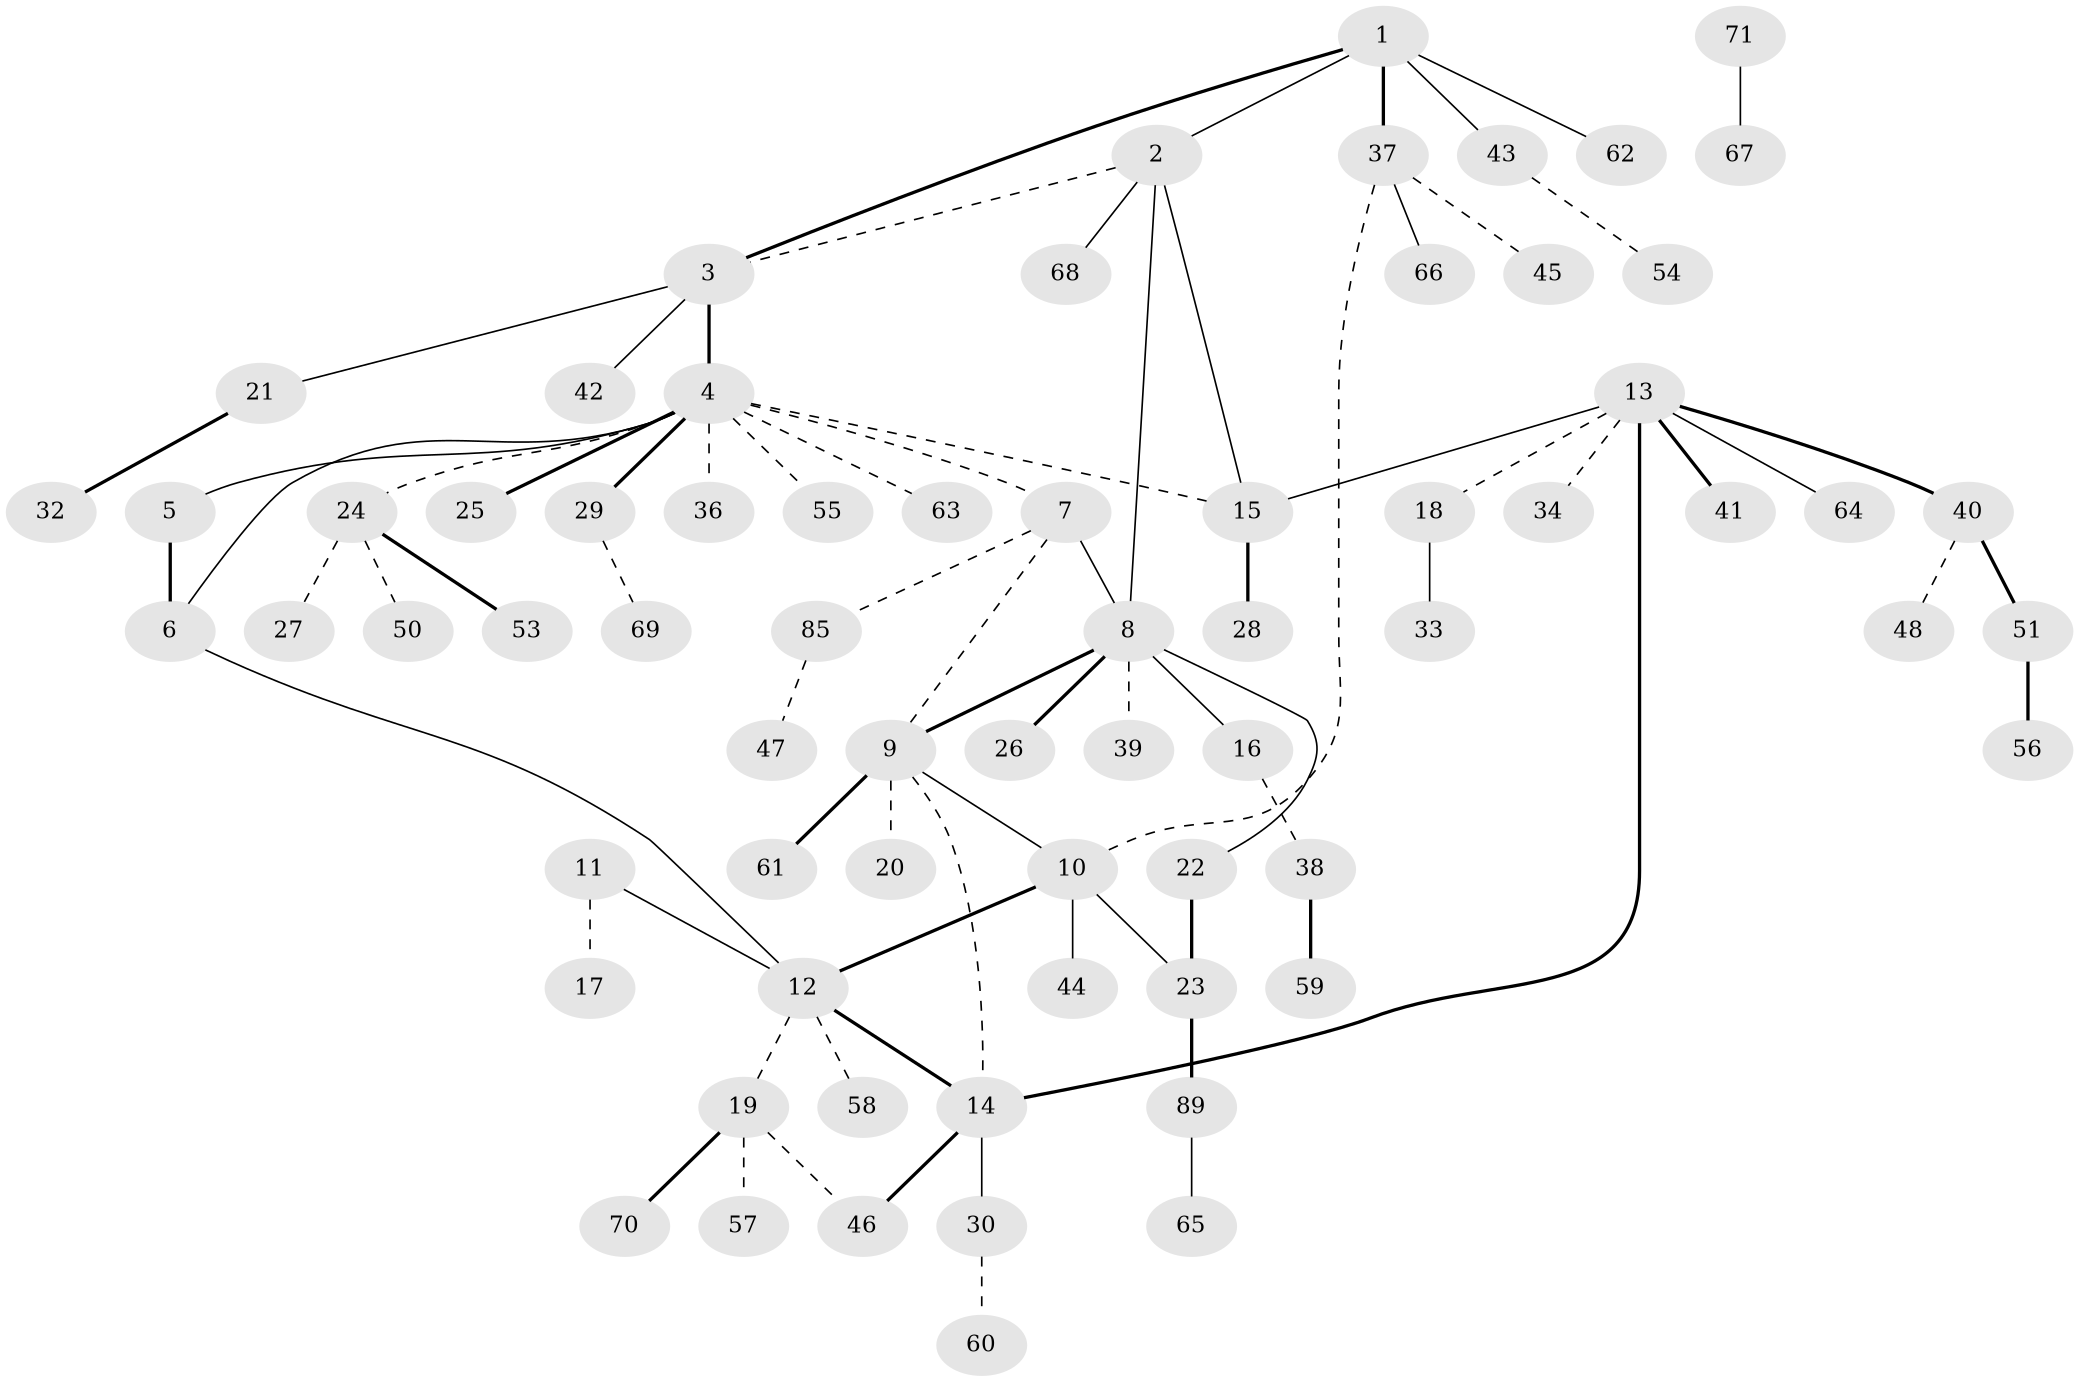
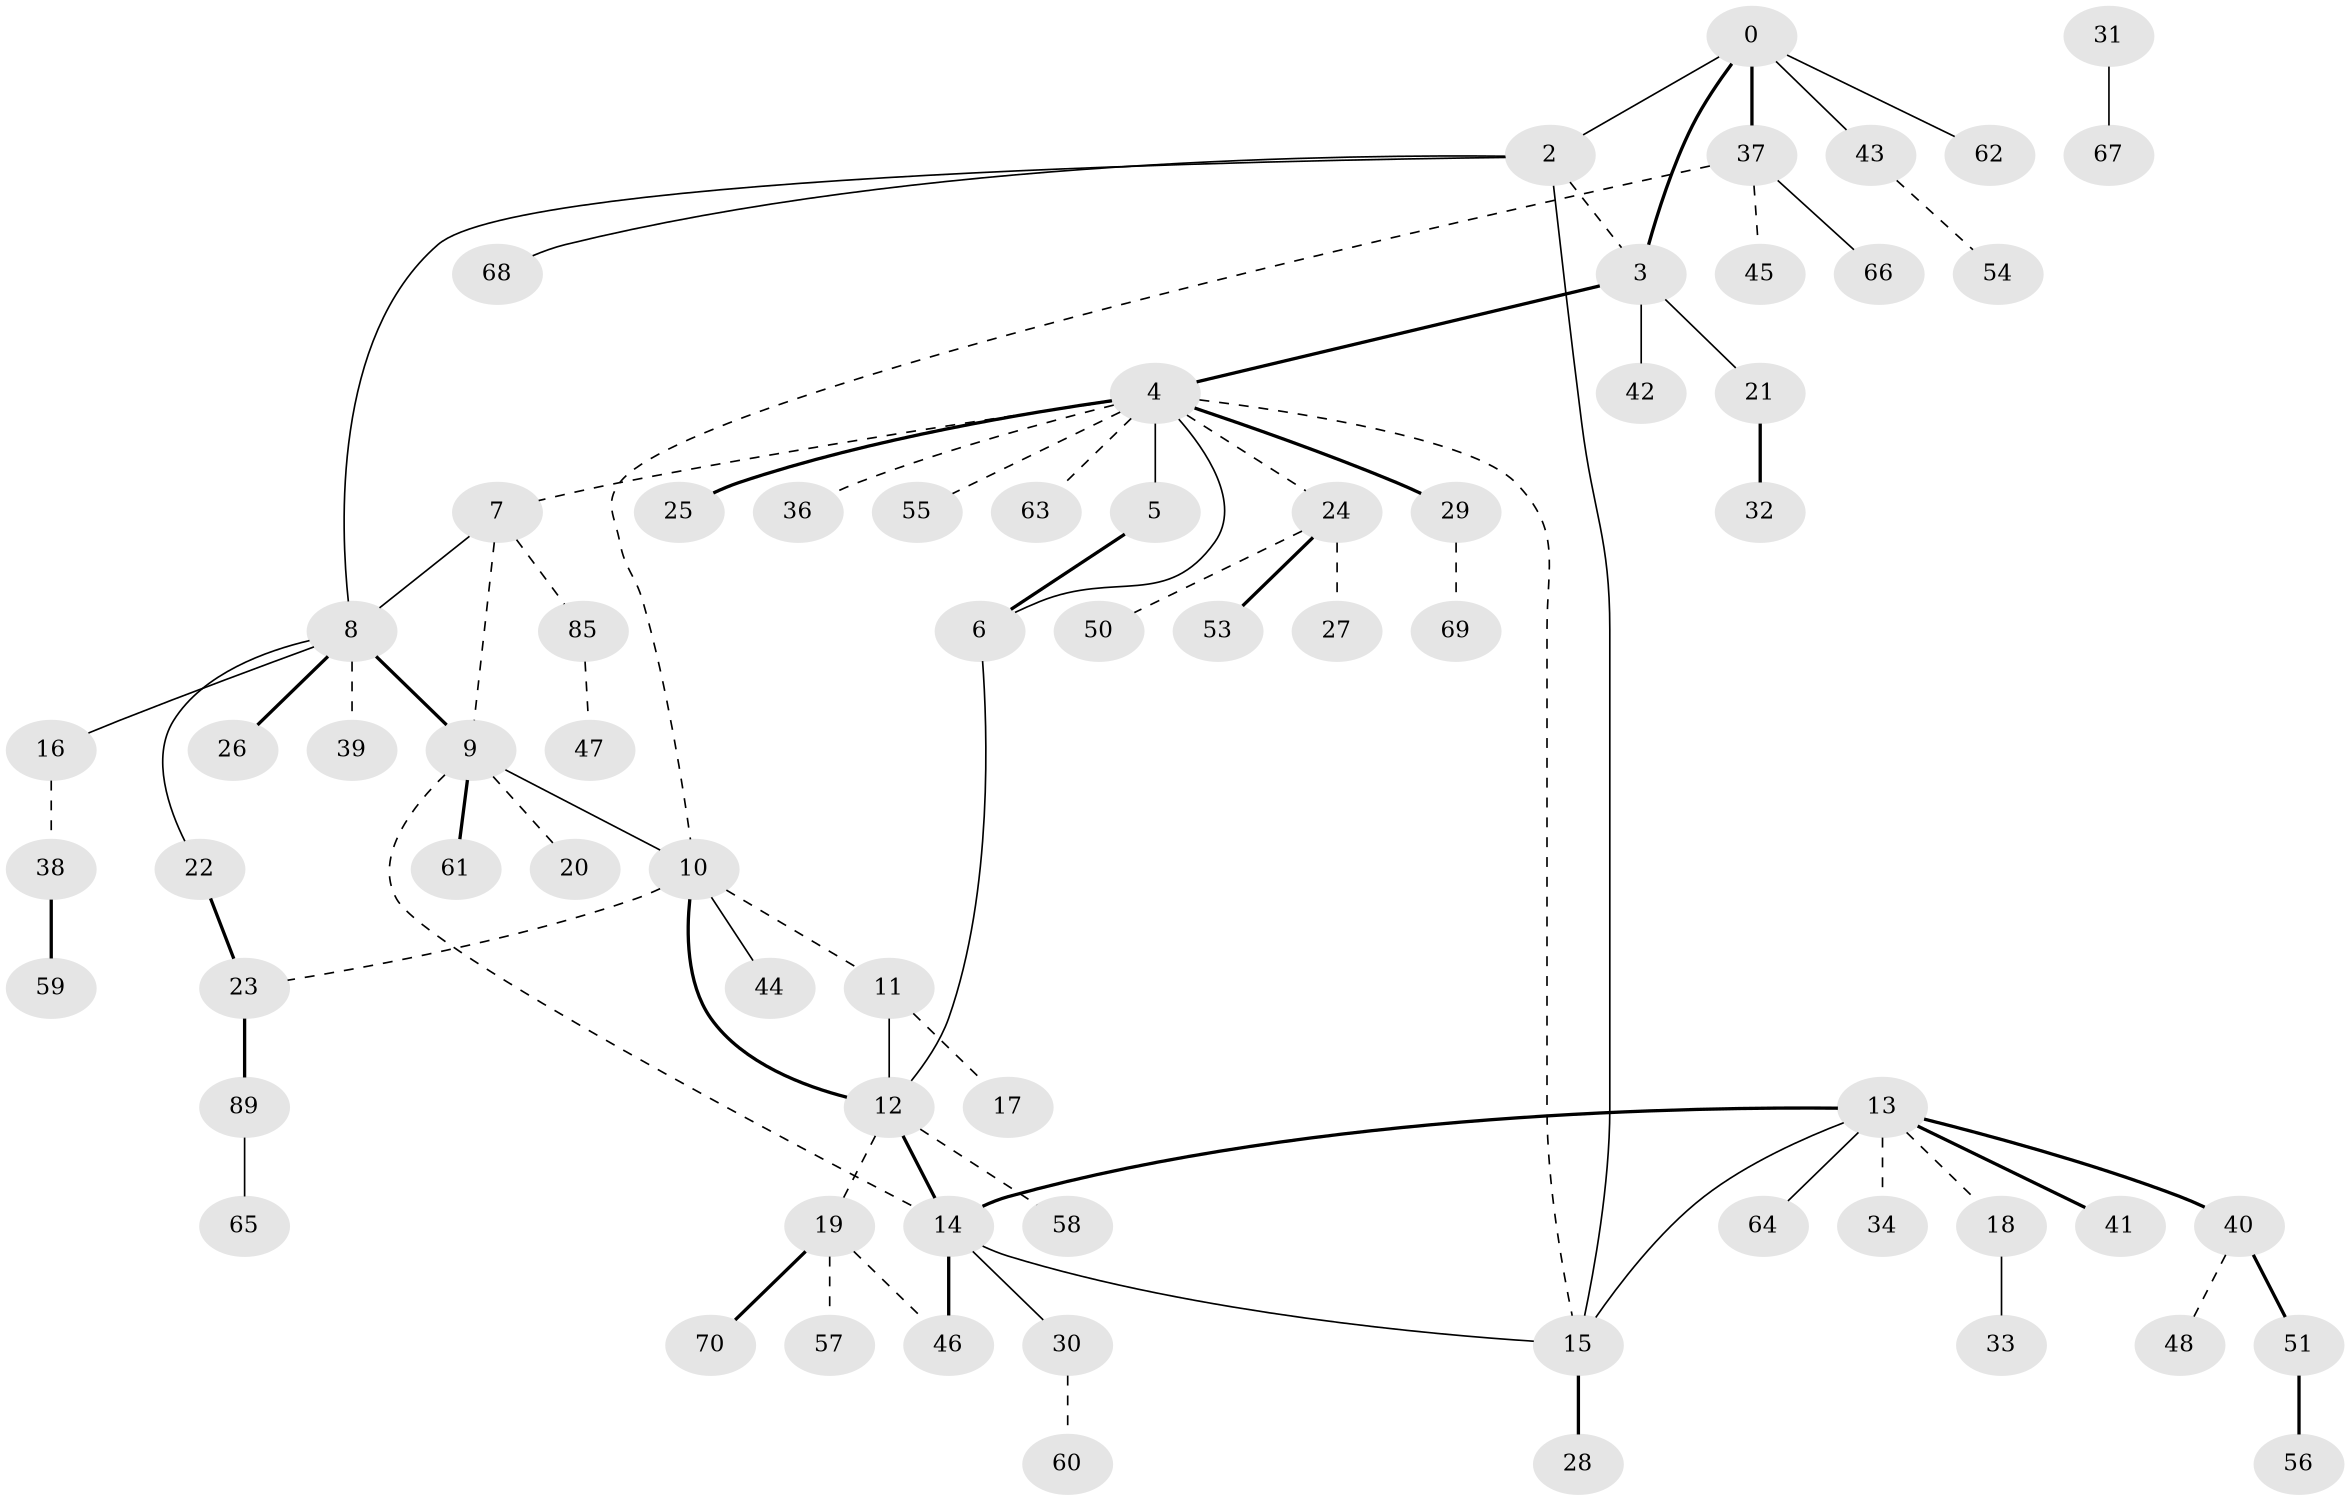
(1383, 36) -> (1752, 36)
(1740, 36) -> (2109, 36)
none -> (792, 929)
(1132, 929) -> (476, 943)
none -> (1255, 1310)
